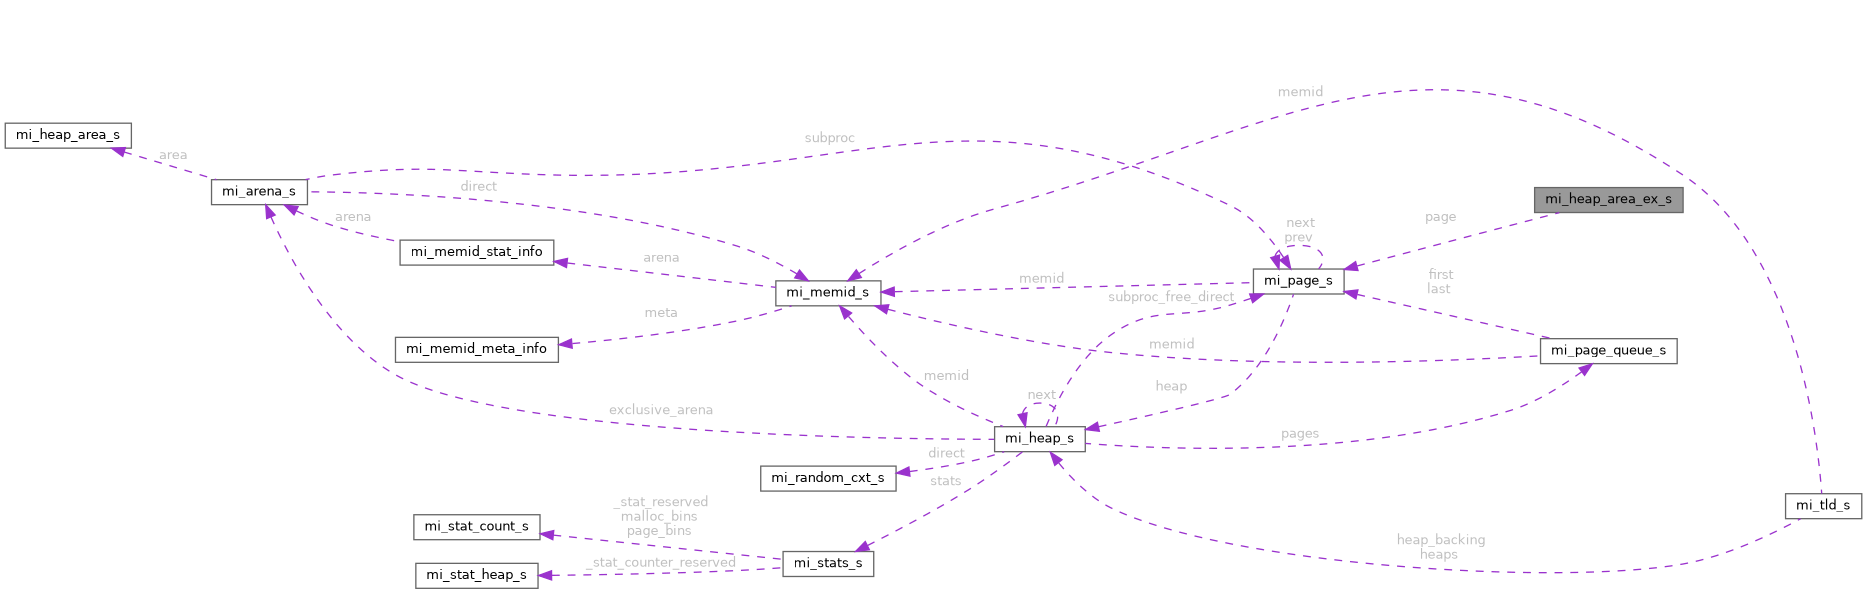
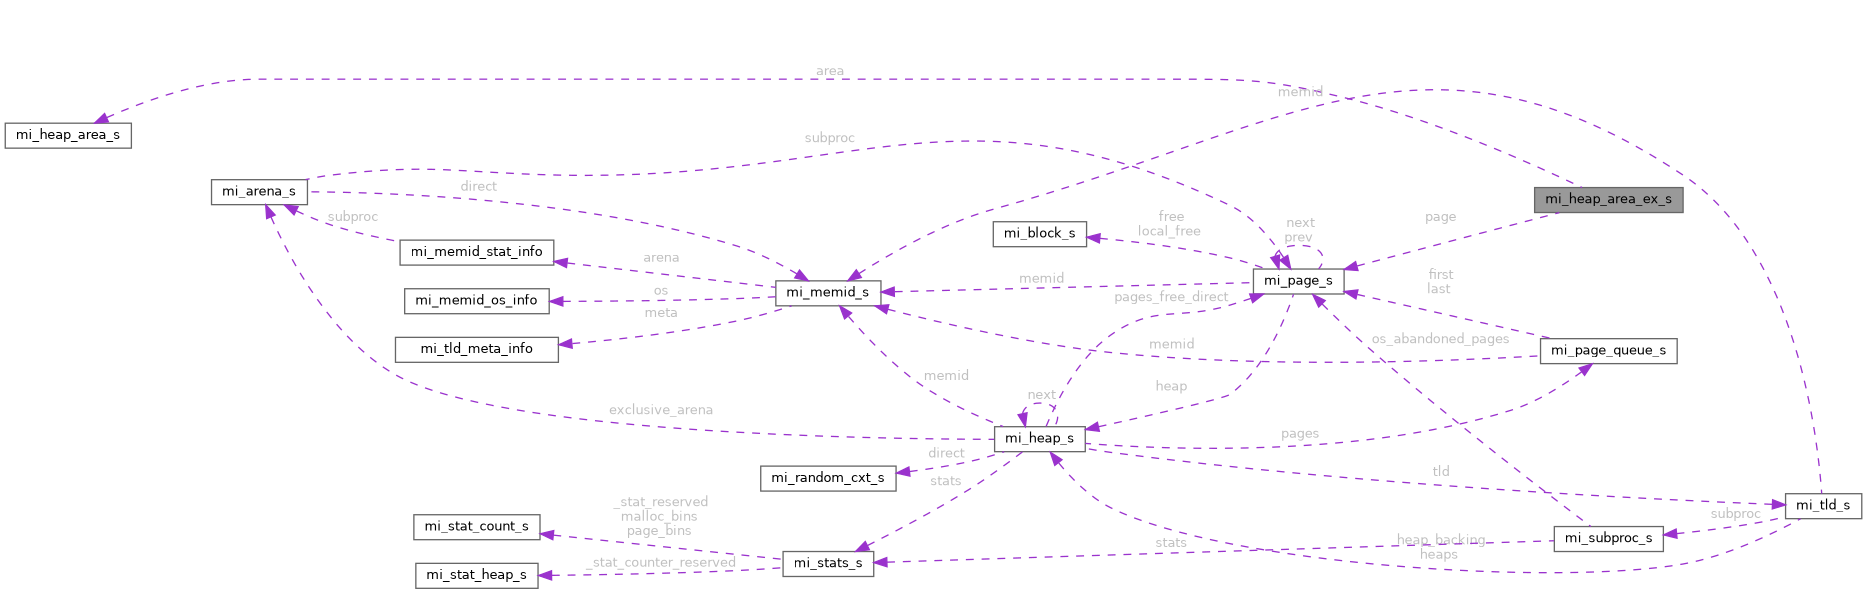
(170, 166) -> (851, 79)
(351, 218) -> (351, 218)
none -> (1040, 234)
(1170, 298) -> (1170, 298)
none -> (477, 301)
(477, 350) -> (477, 350)
none -> (1428, 484)
none -> (1609, 539)
